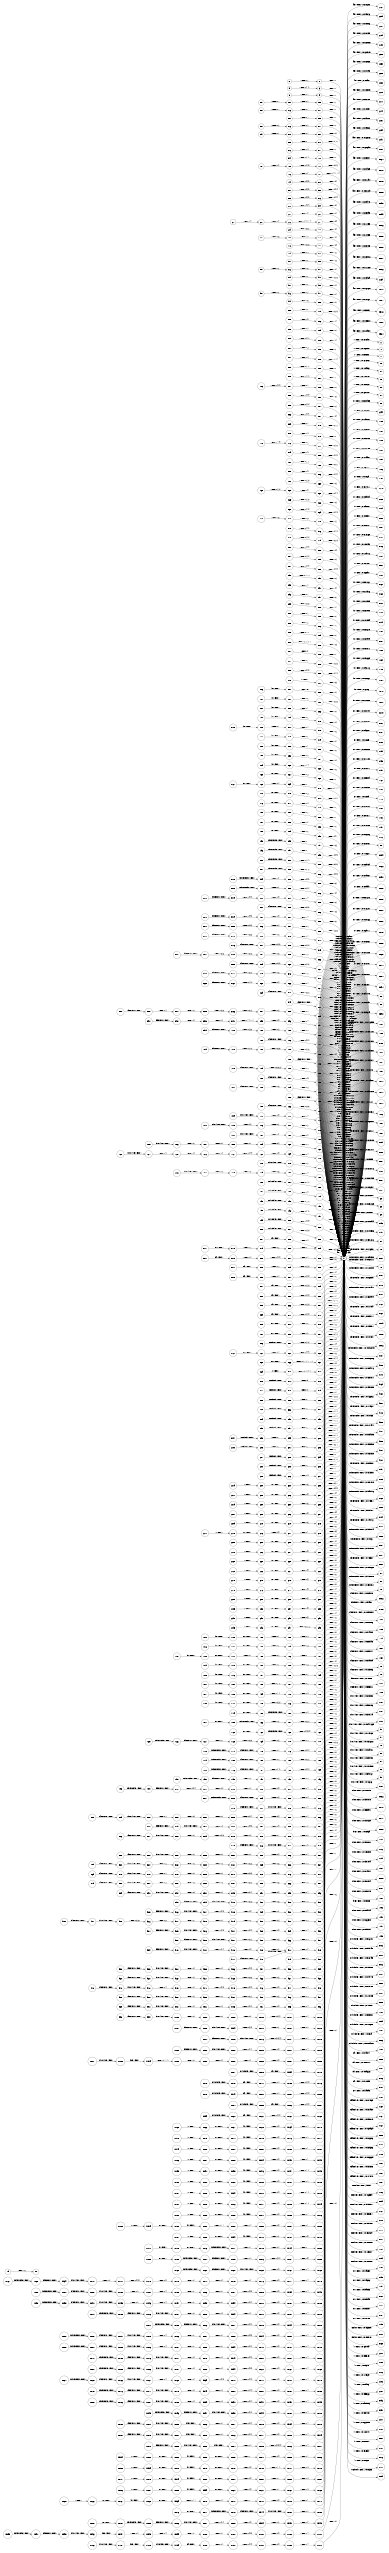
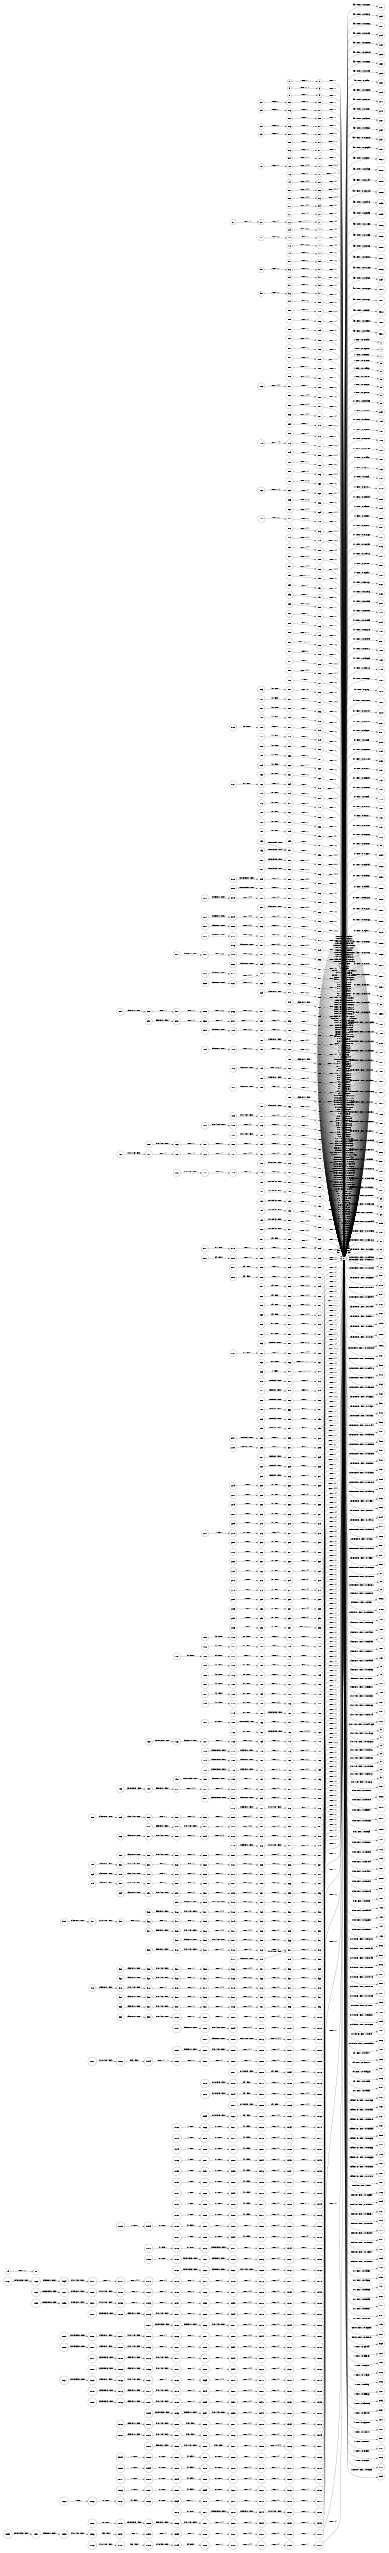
(275, 841) -> (275, 846)
(247, 974) -> (247, 979)
